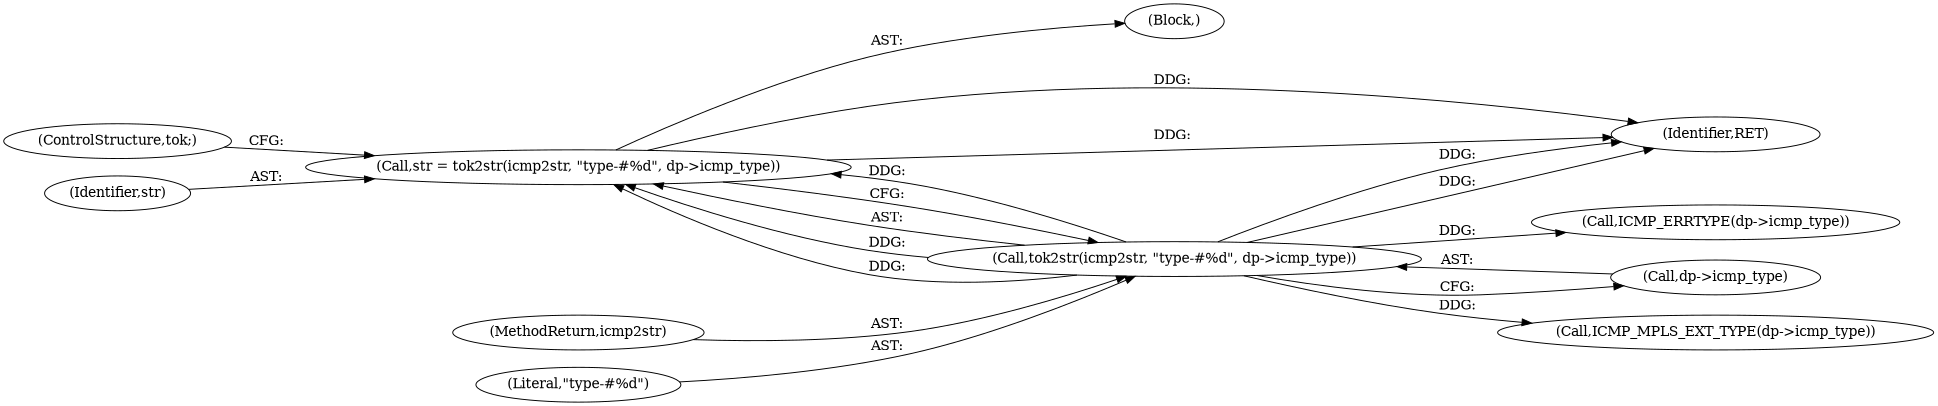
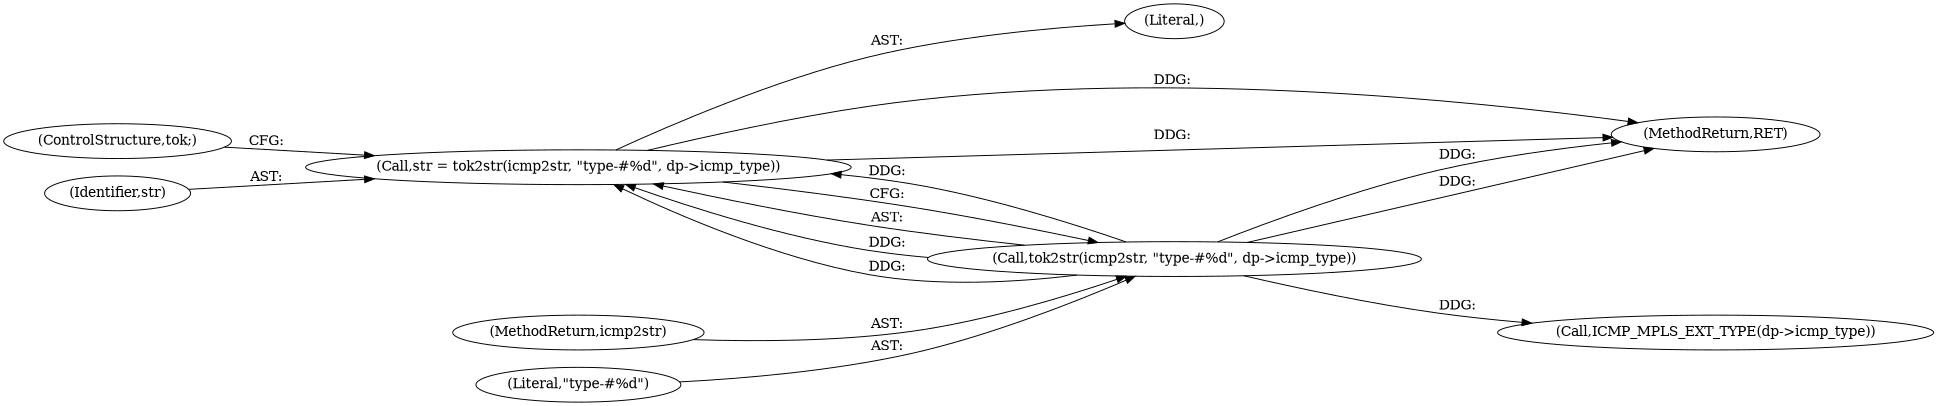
(1174, 21) -> (1174, 21)
(1716, 134) -> (1716, 134)
(1716, 222) -> none
(1716, 277) -> none
